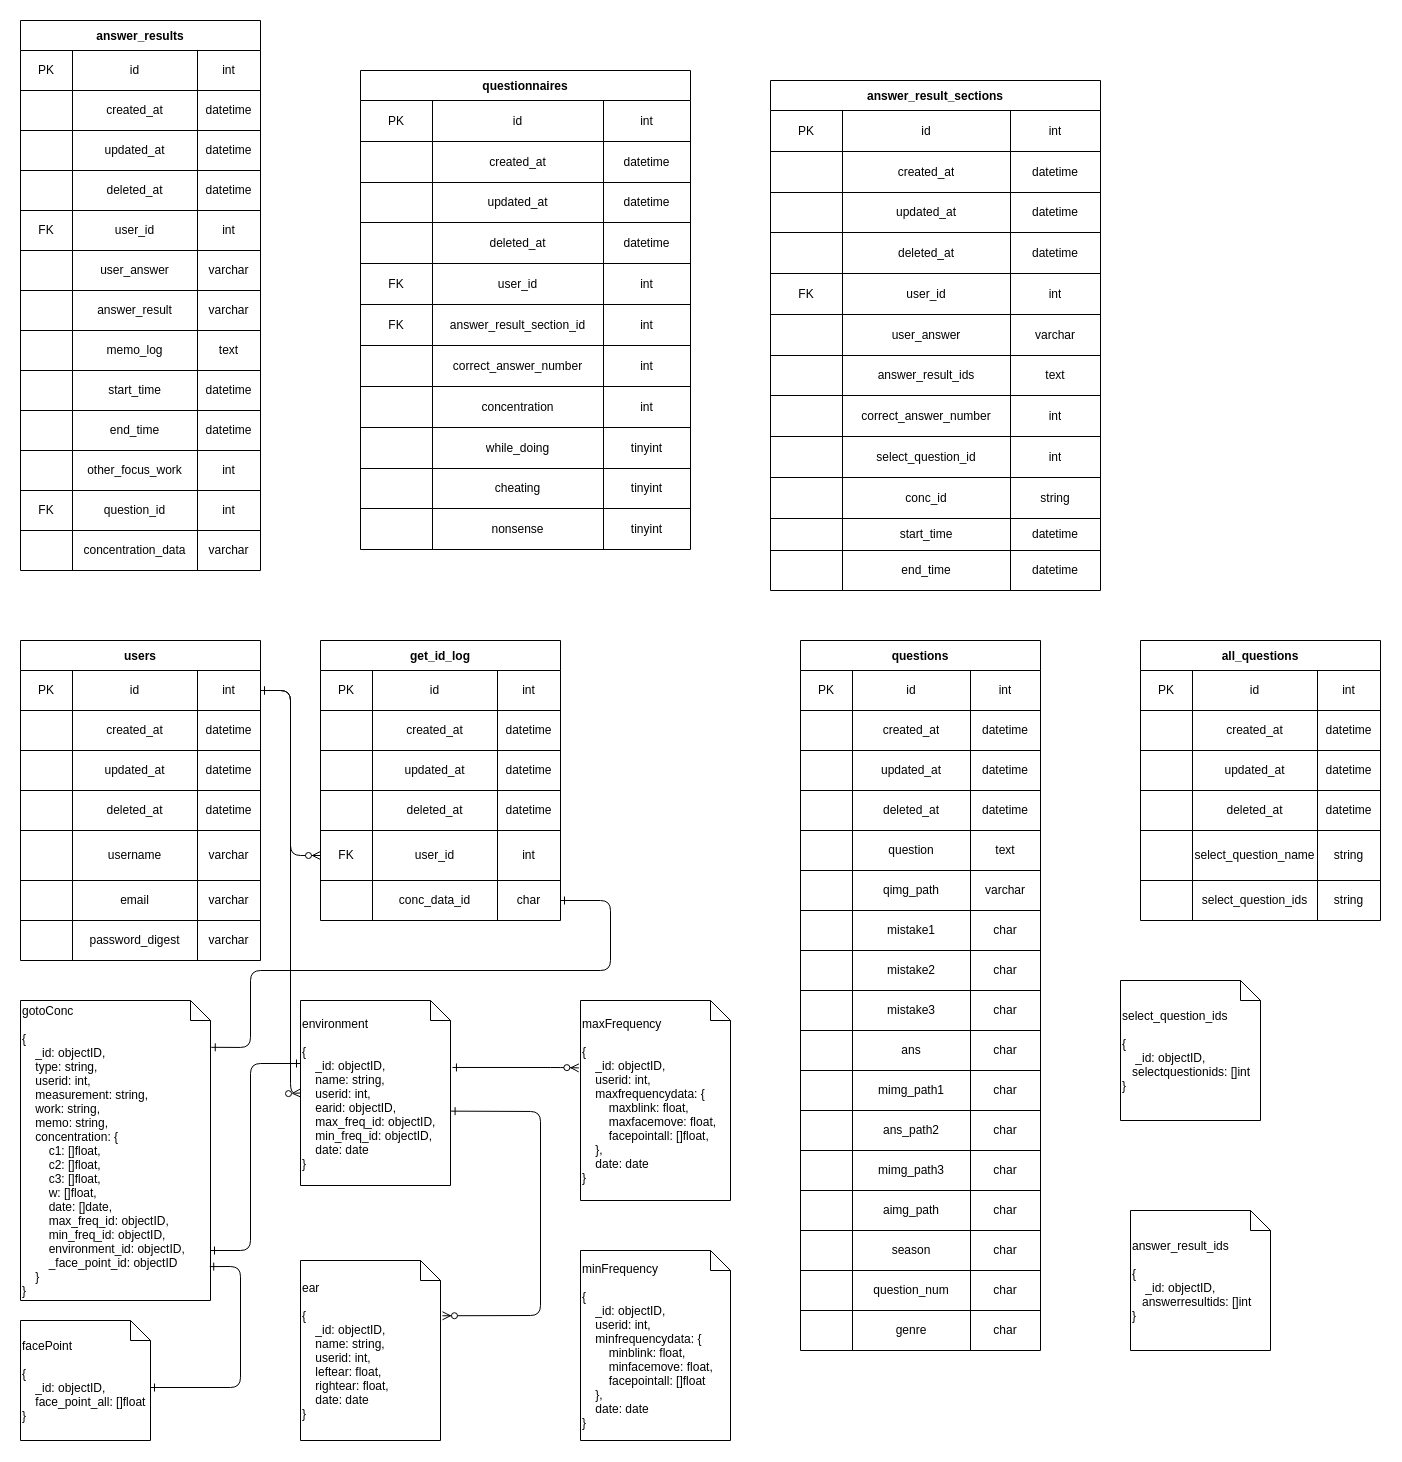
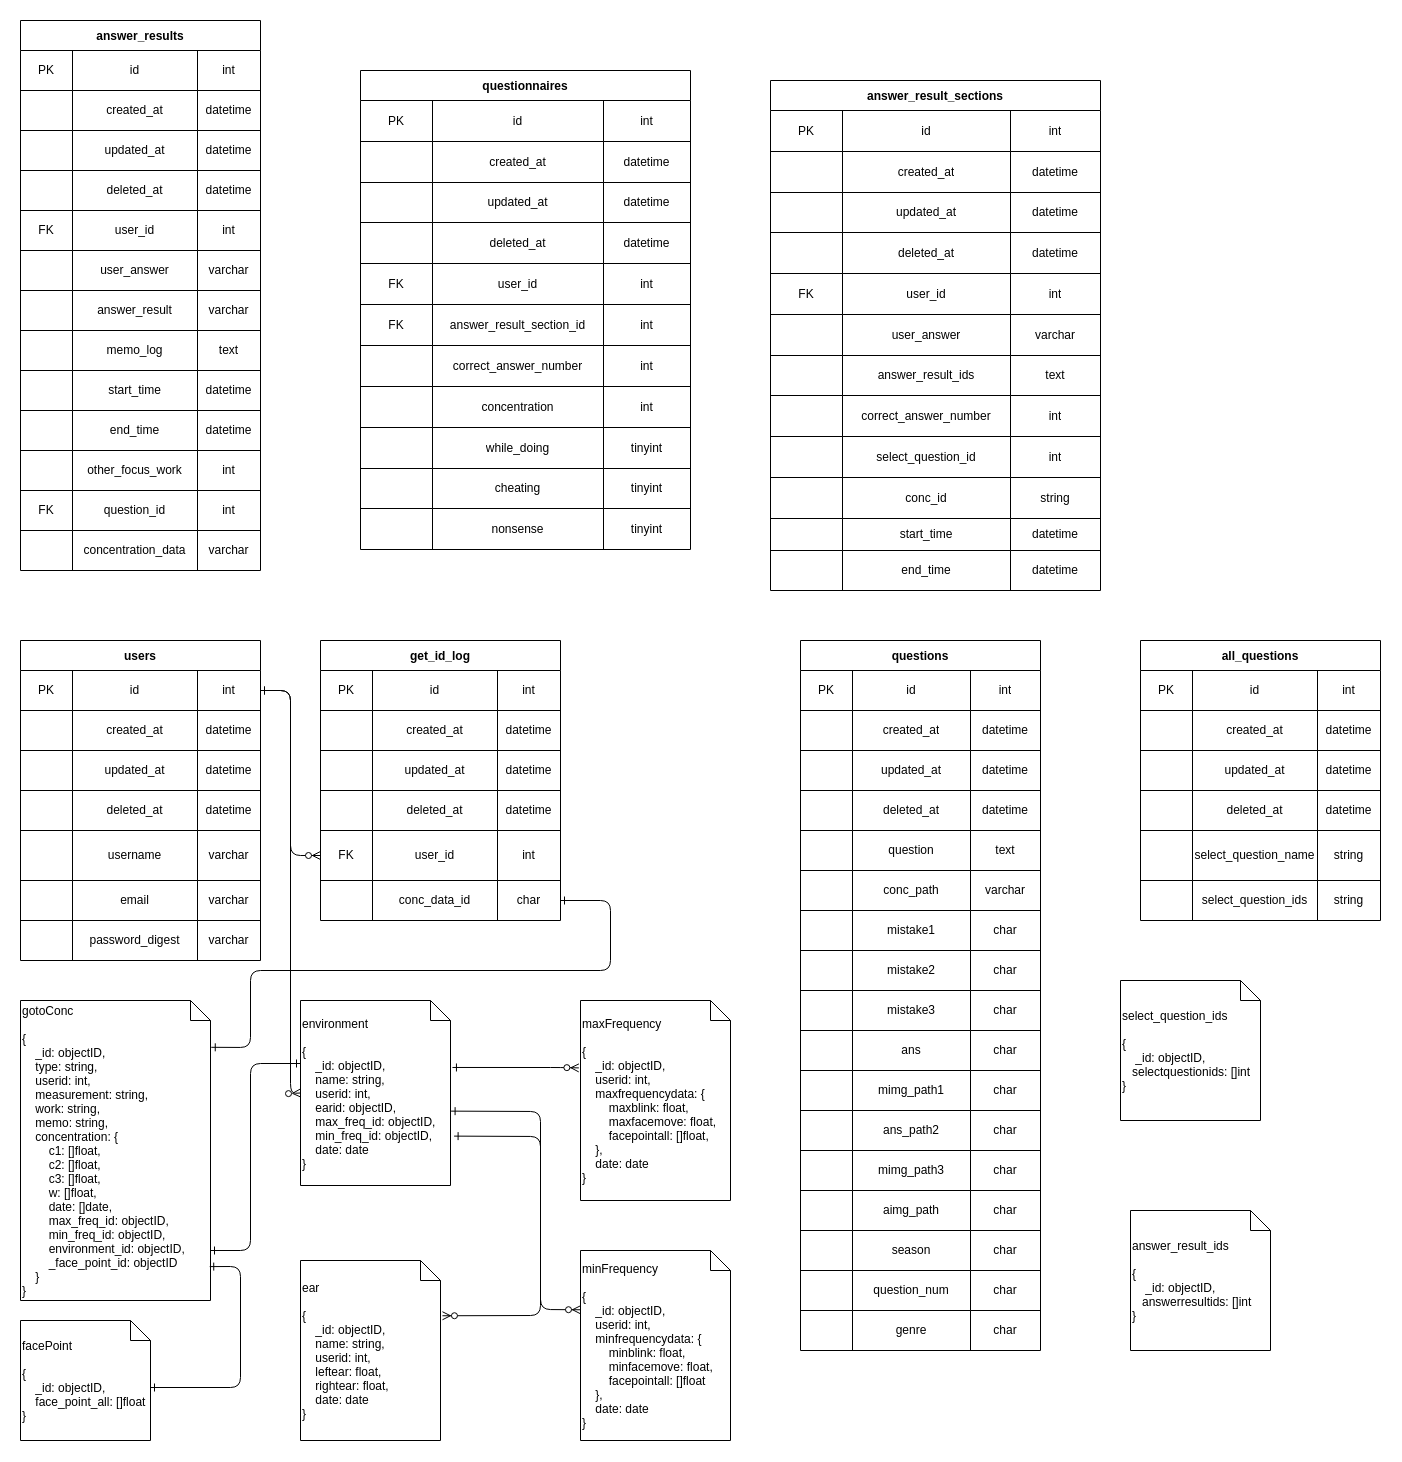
(912, 891) -> (912, 891)
none -> (494, 1136)
